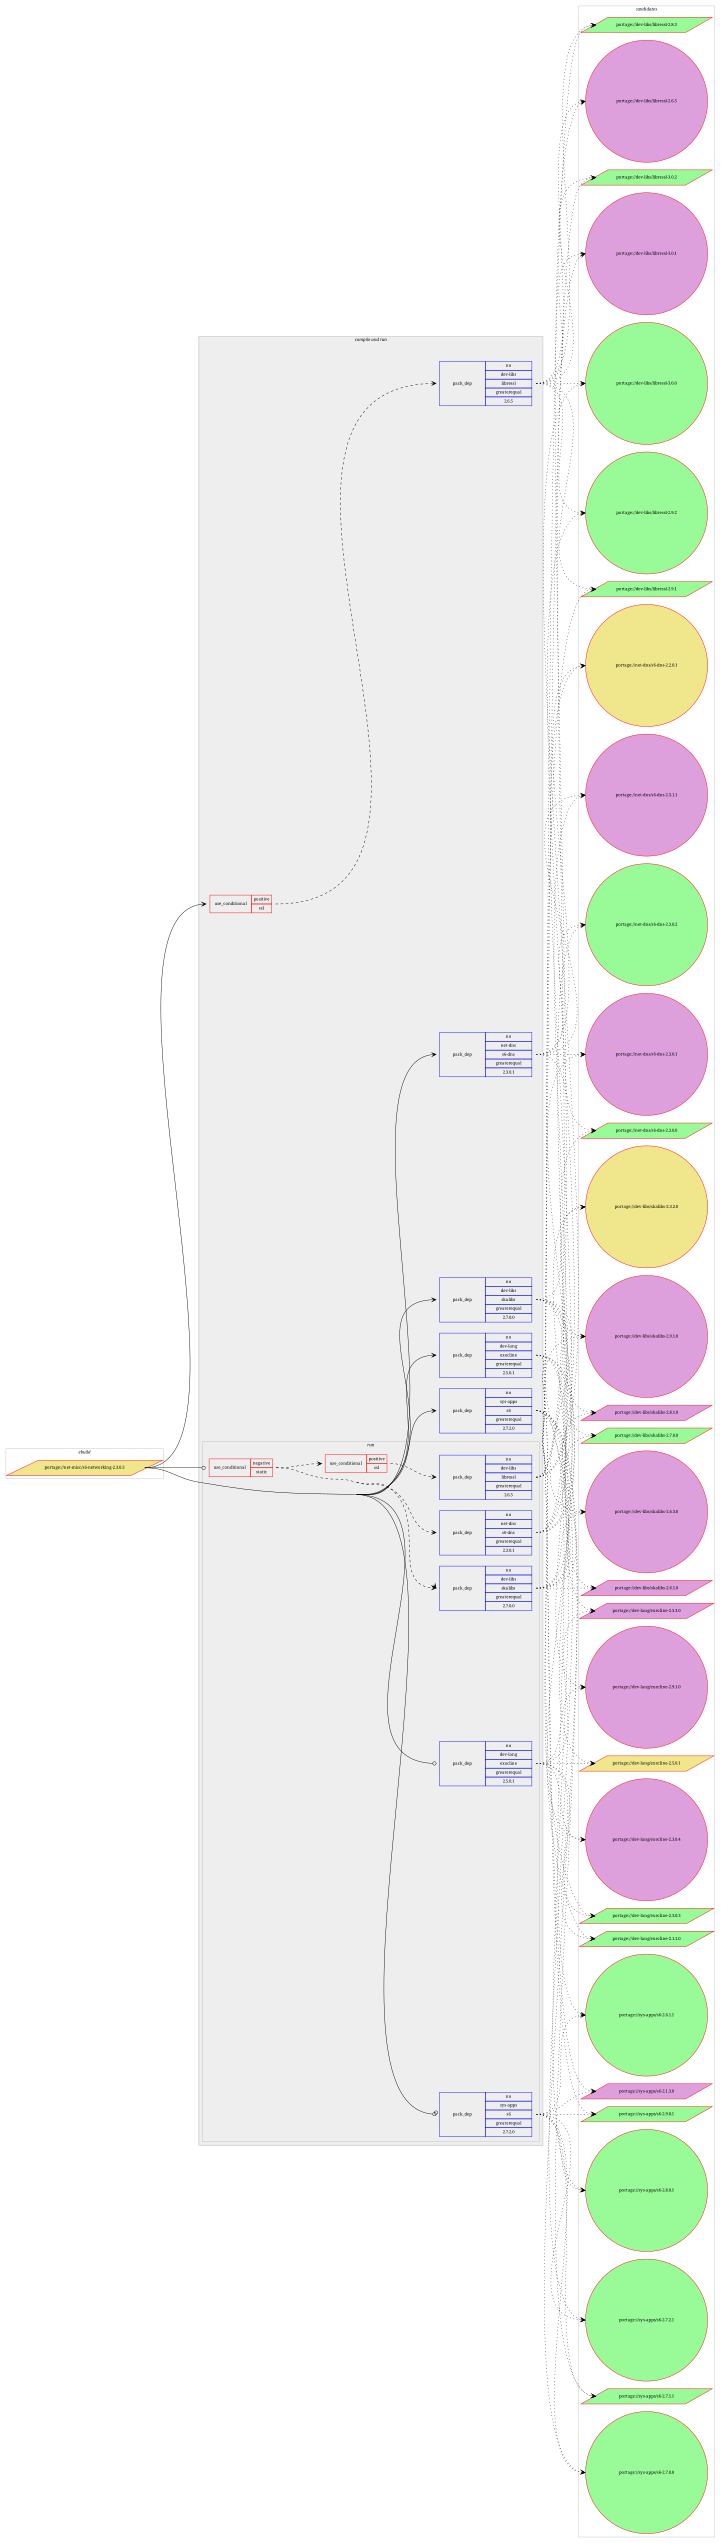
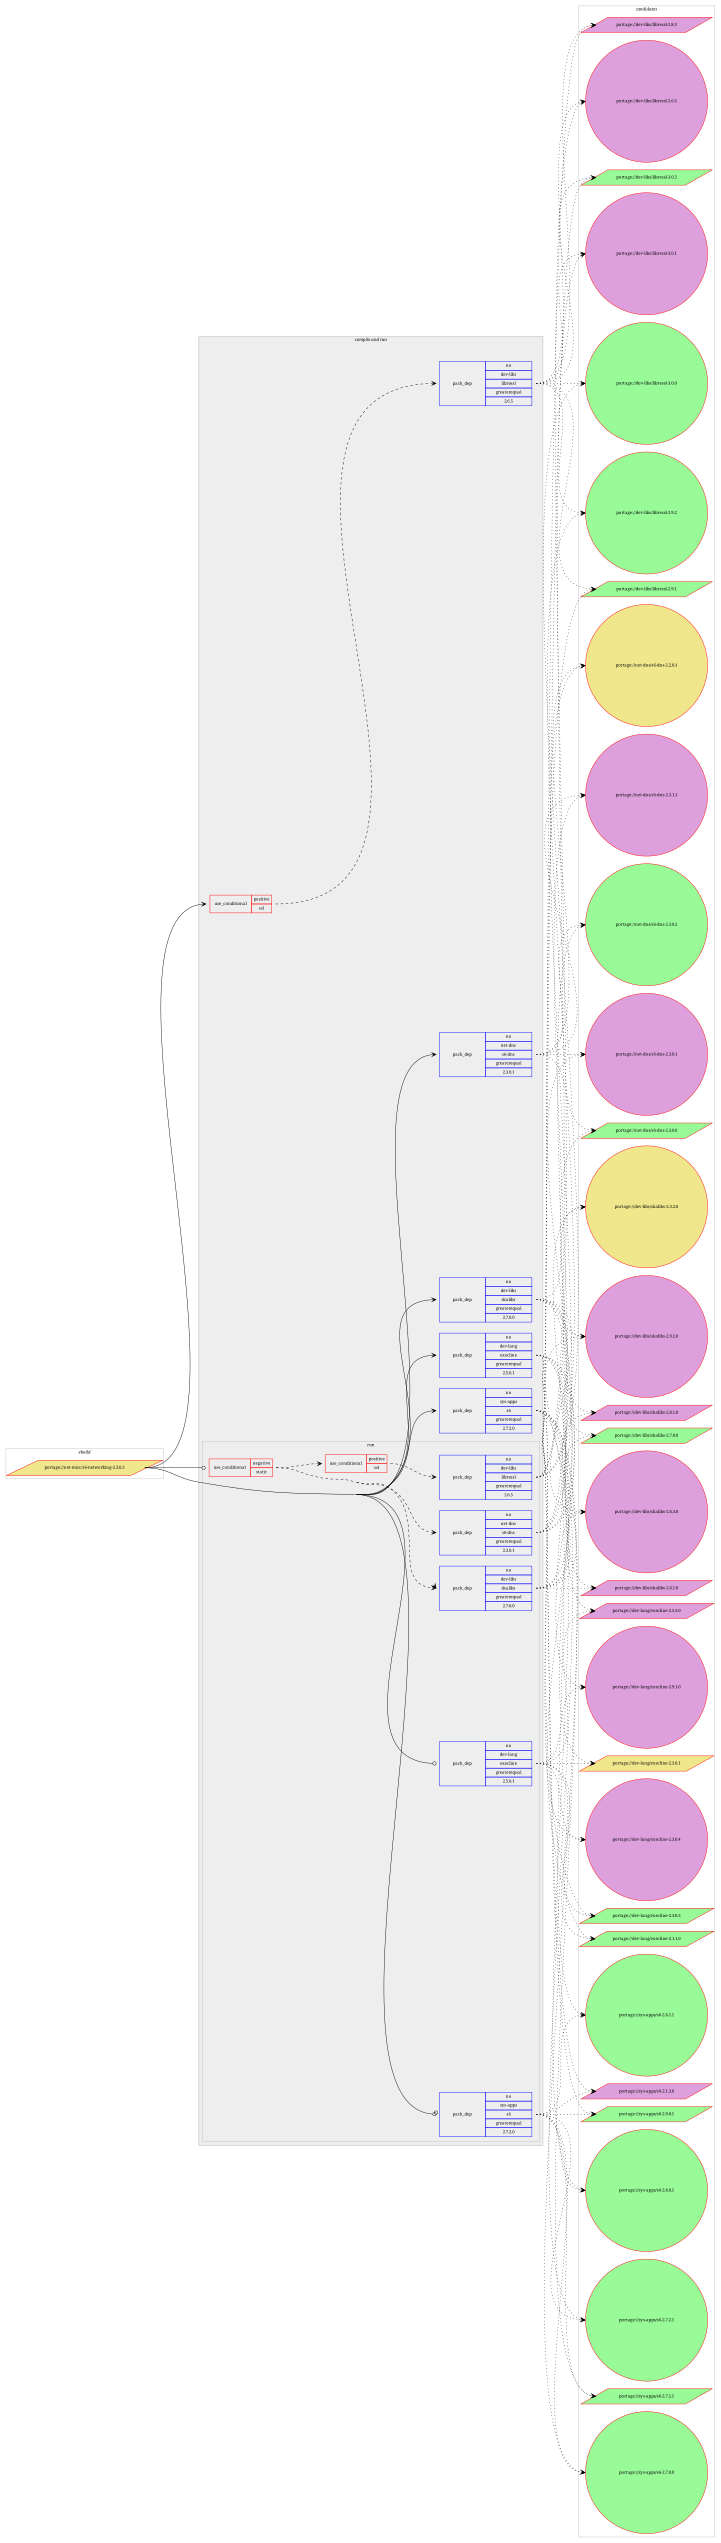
(647, 25) -> (647, 25)
